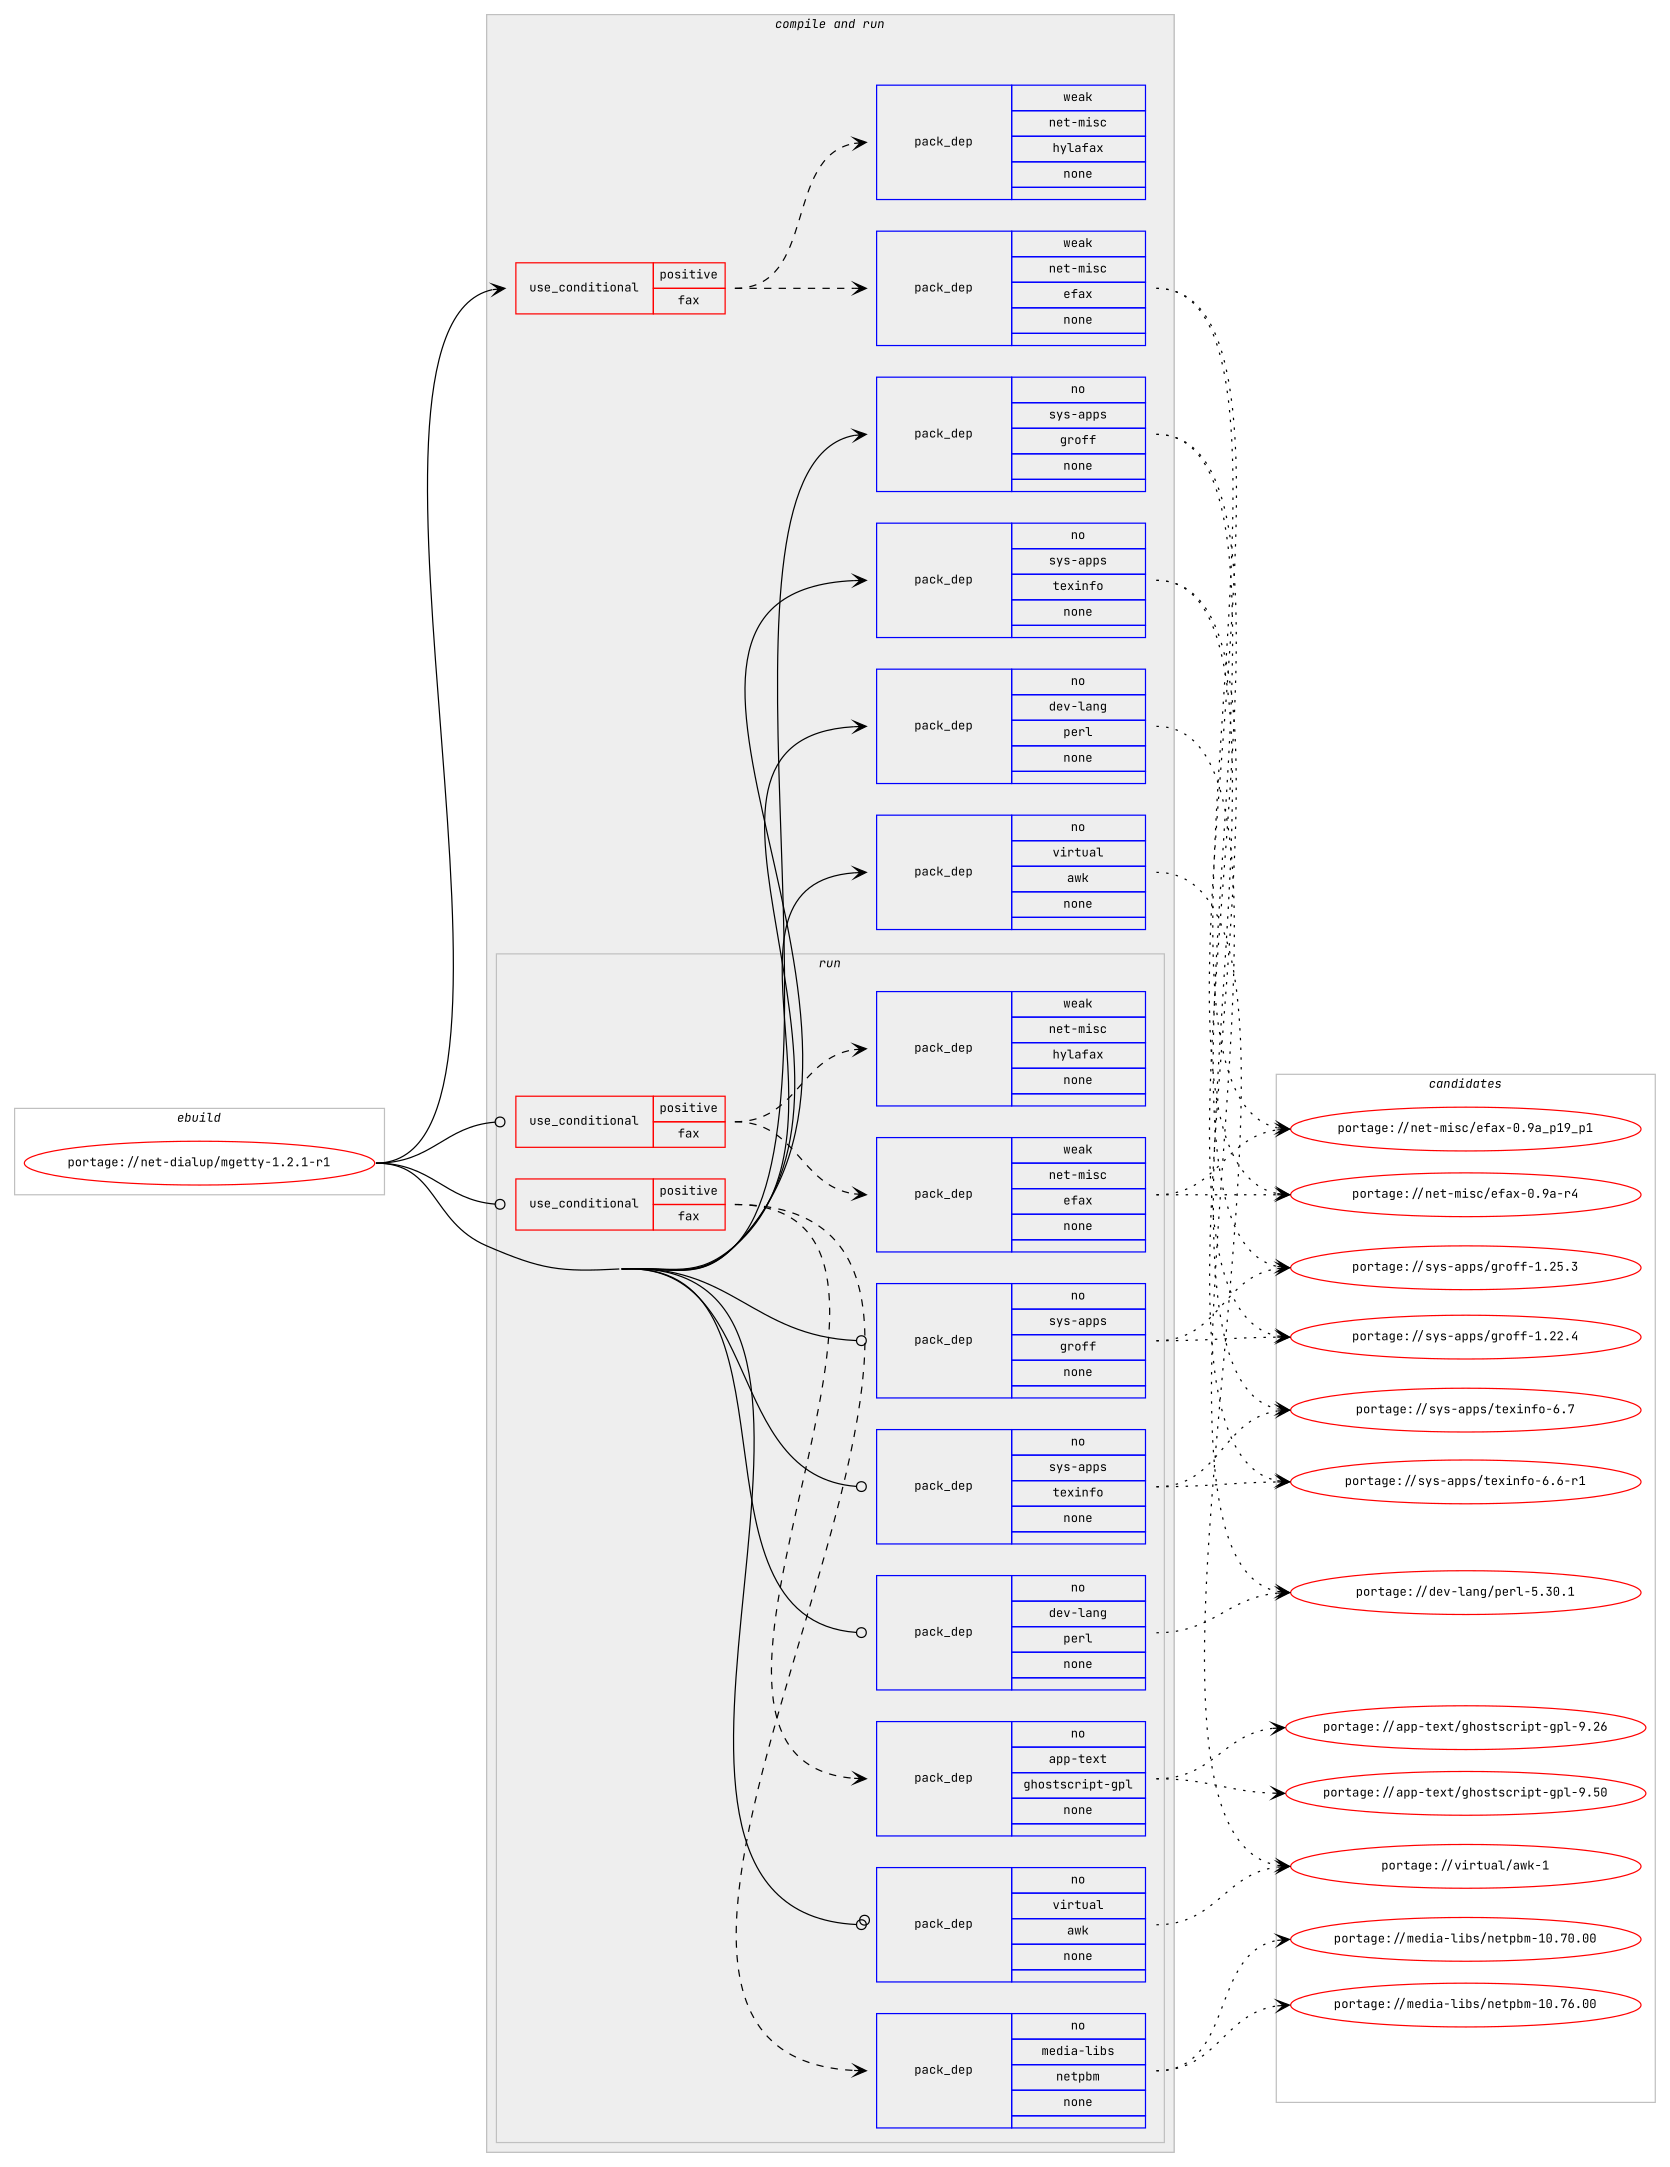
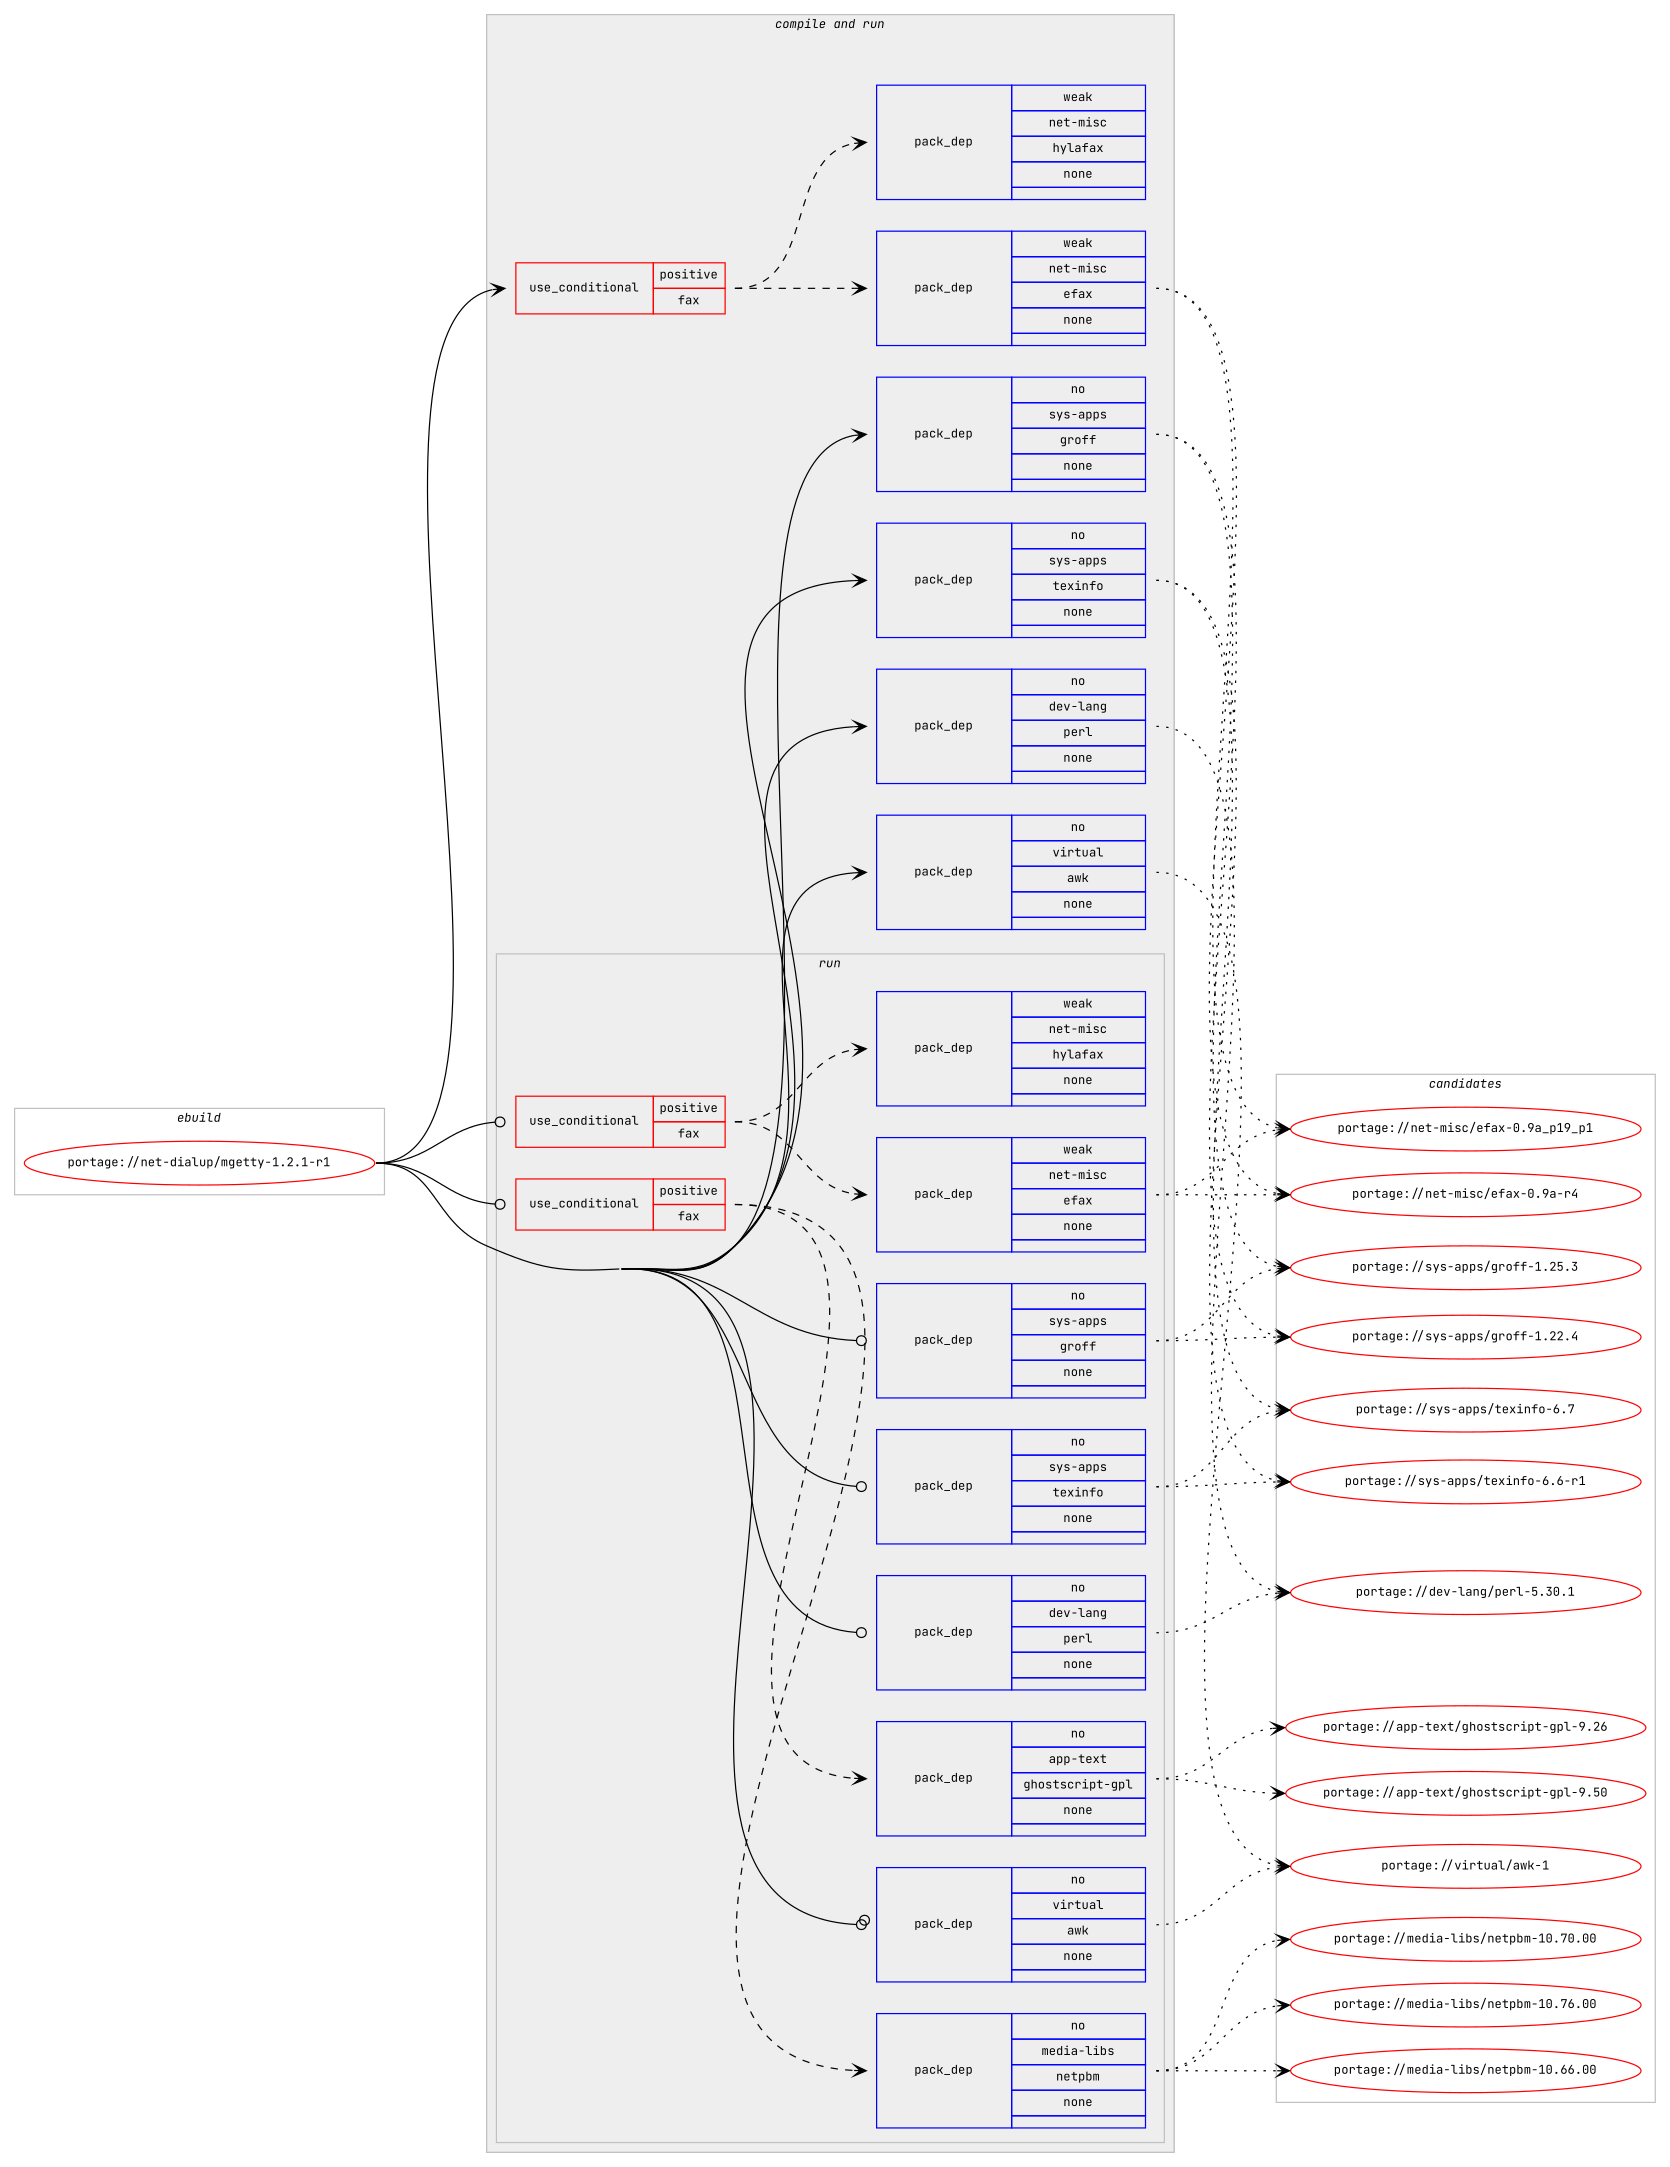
none -> (1466, 2071)
